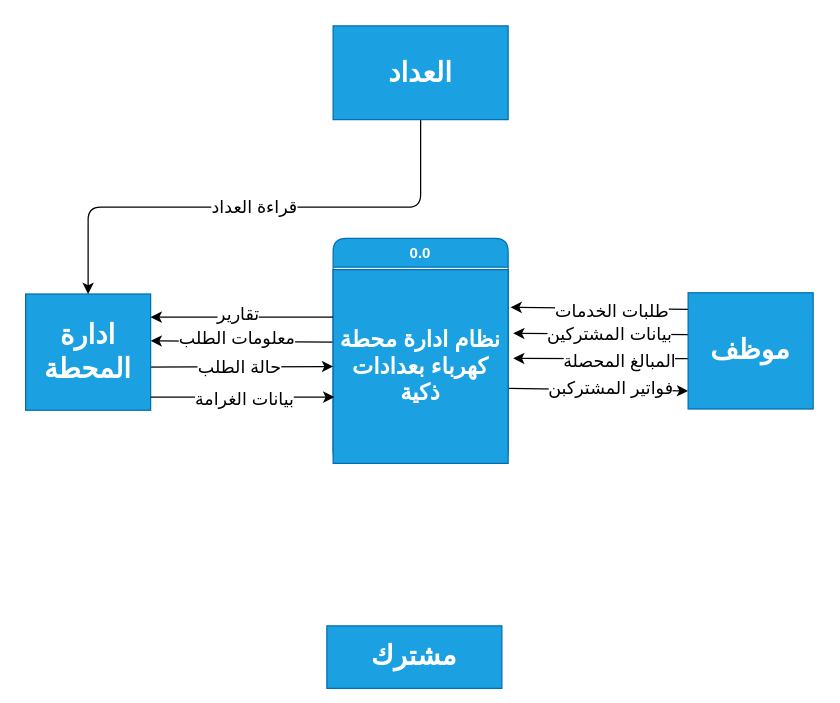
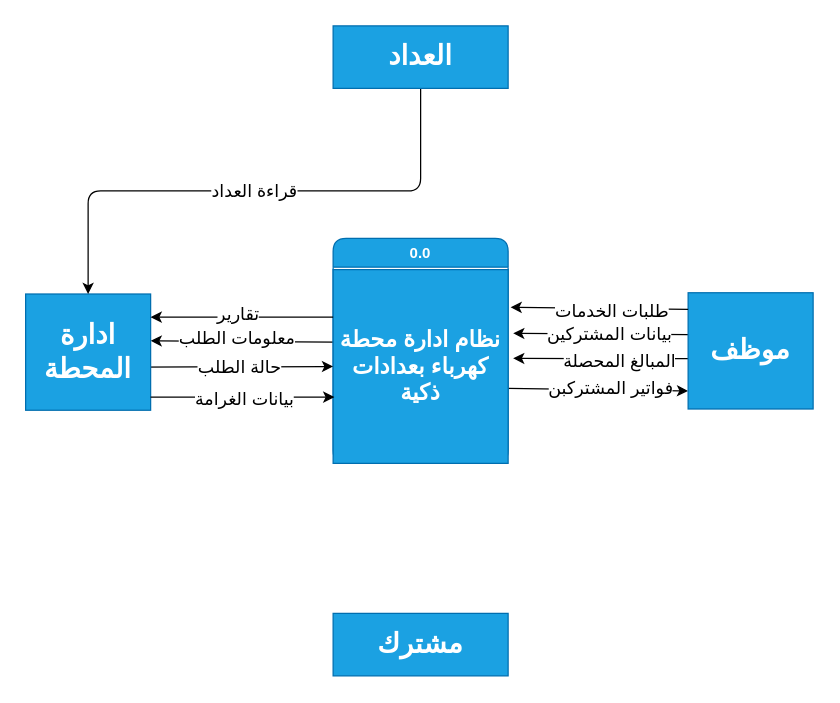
(421, 73) -> (421, 57)
(414, 657) -> (421, 644)
